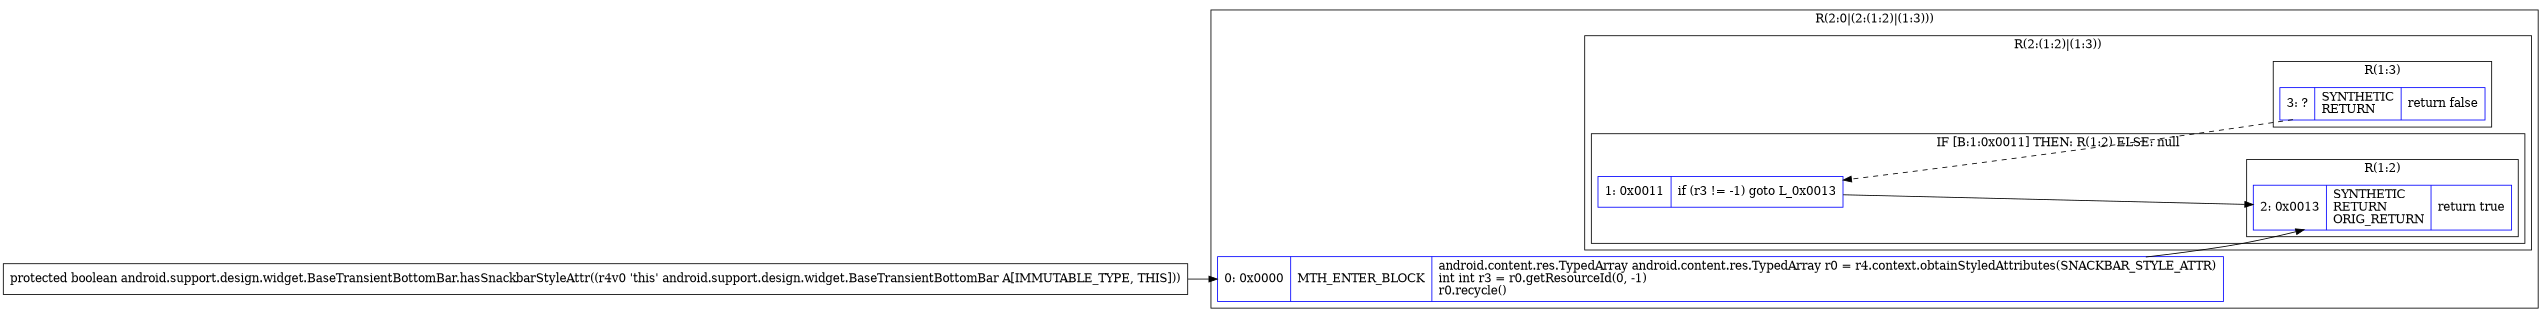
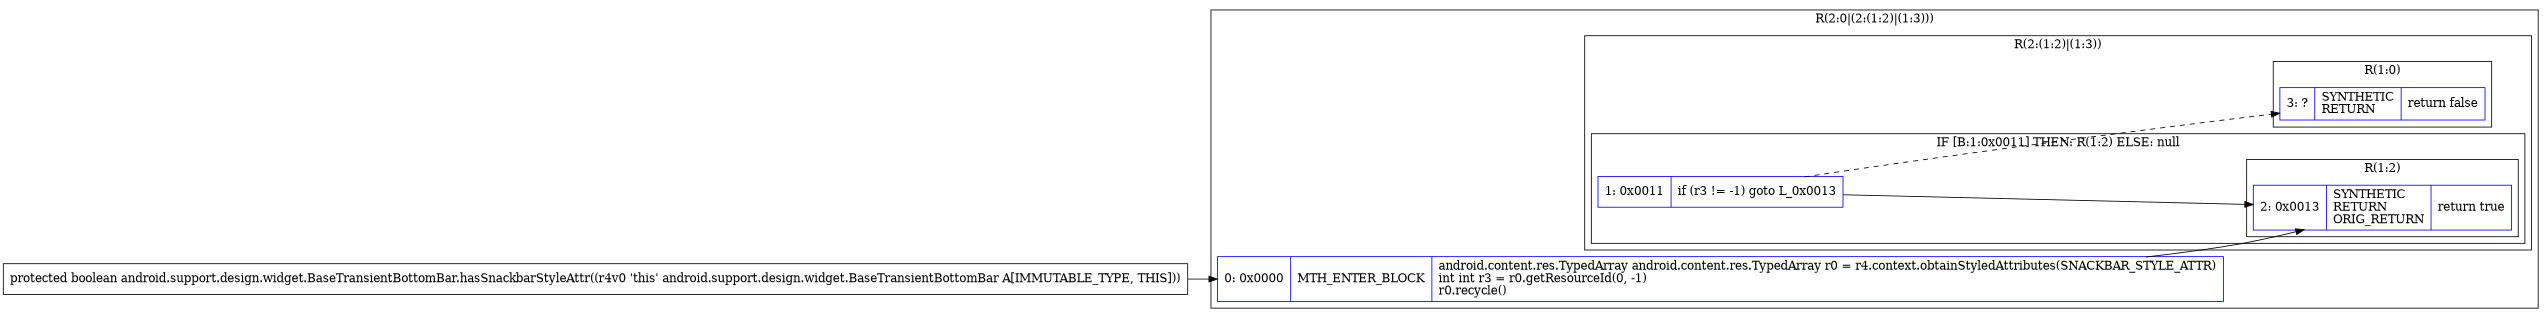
(2382, 71) -> (2382, 71)
(2072, 151) -> (2038, 144)
